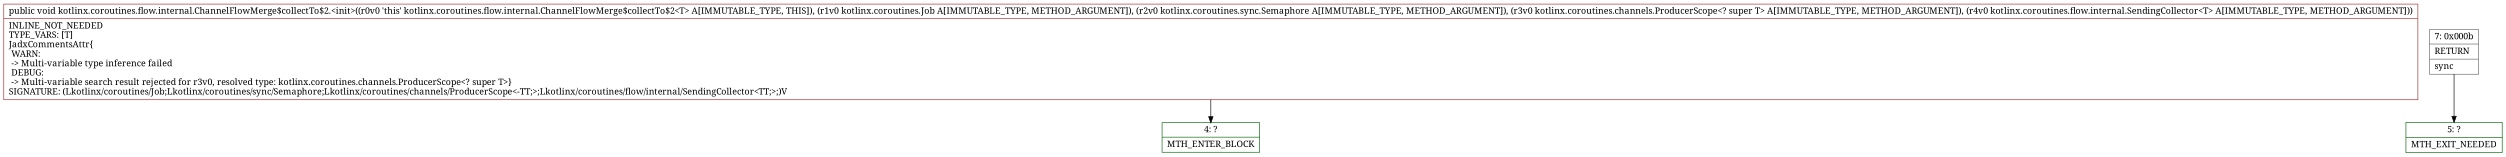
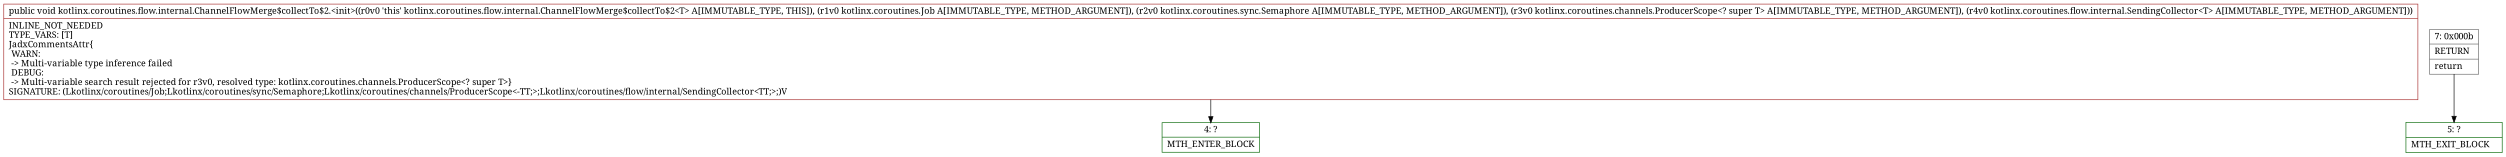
(2444, 66) -> (2449, 66)
(2454, 145) -> (2450, 145)
